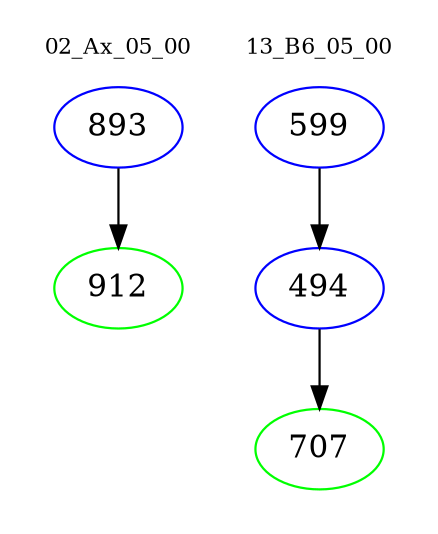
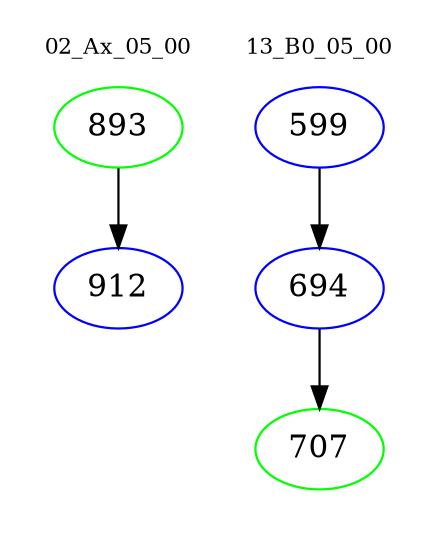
(320, 48) -> (320, 48)
(118, 127) -> (118, 127)
(118, 288) -> (118, 288)
(320, 288) -> (320, 288)
